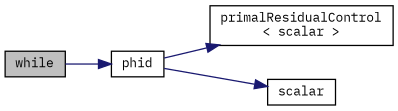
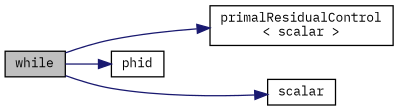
(185, 53) -> (130, 36)
(209, 76) -> (159, 94)
